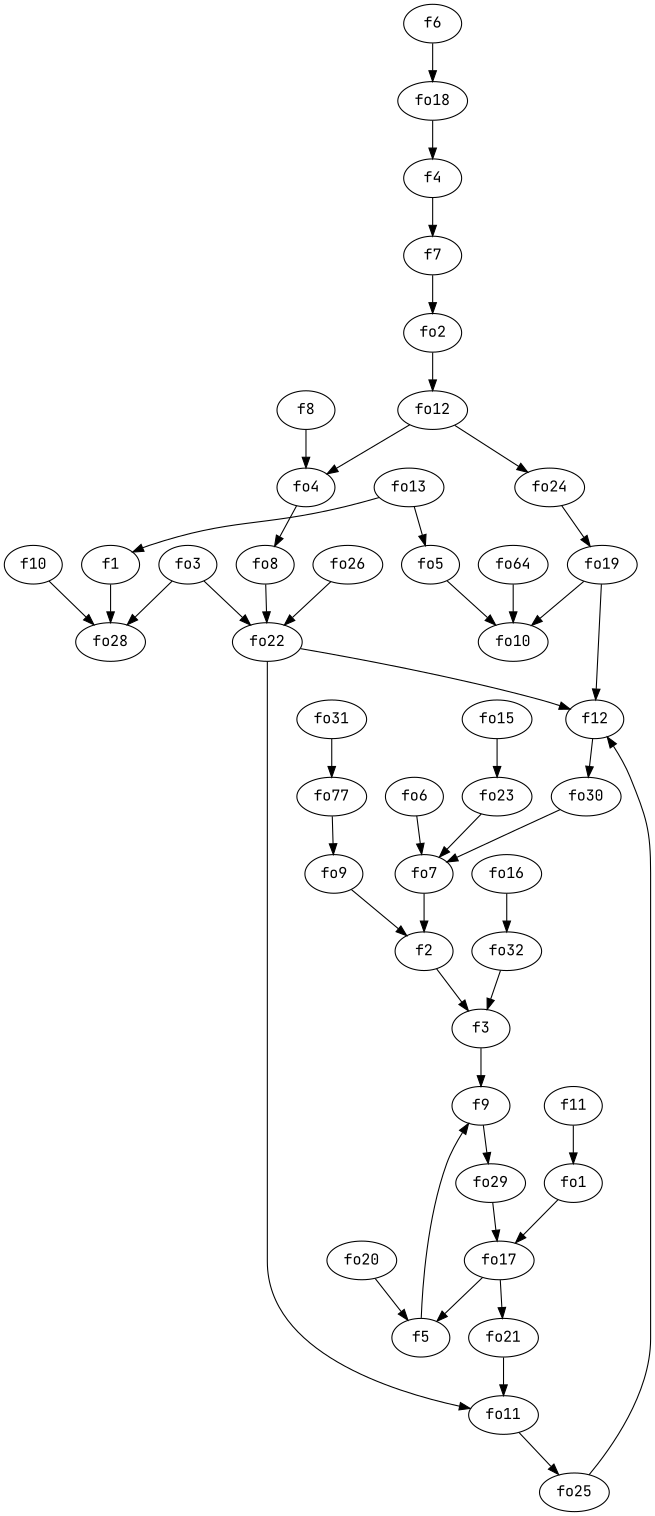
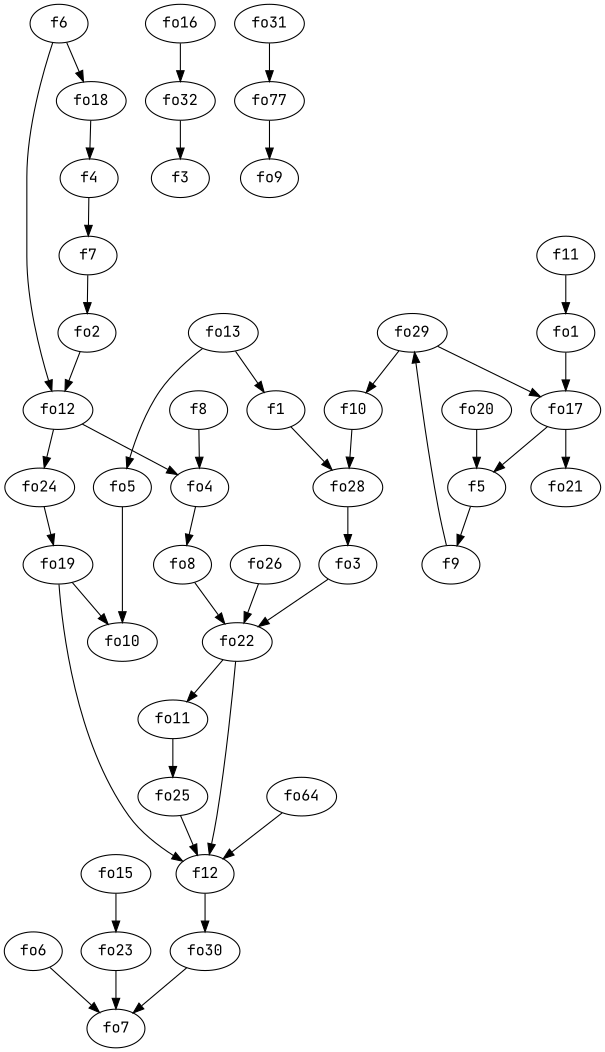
none -> (27, 211)
none -> (386, 367)
(513, 598) -> (257, 832)
(154, 599) -> (348, 521)
(424, 951) -> none
(481, 1062) -> none
(504, 1371) -> none
